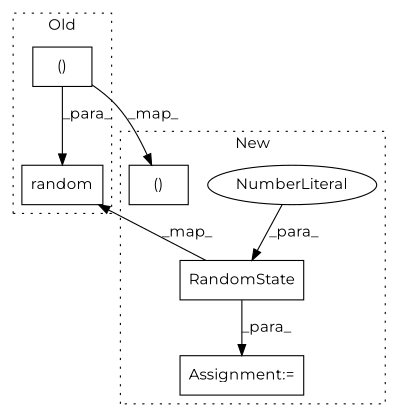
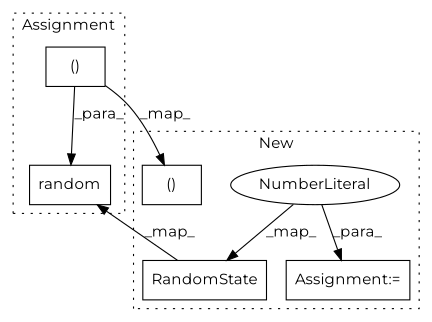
(62, 26) -> (69, 26)
(294, 233) -> (291, 233)
(242, 322) -> (330, 227)
